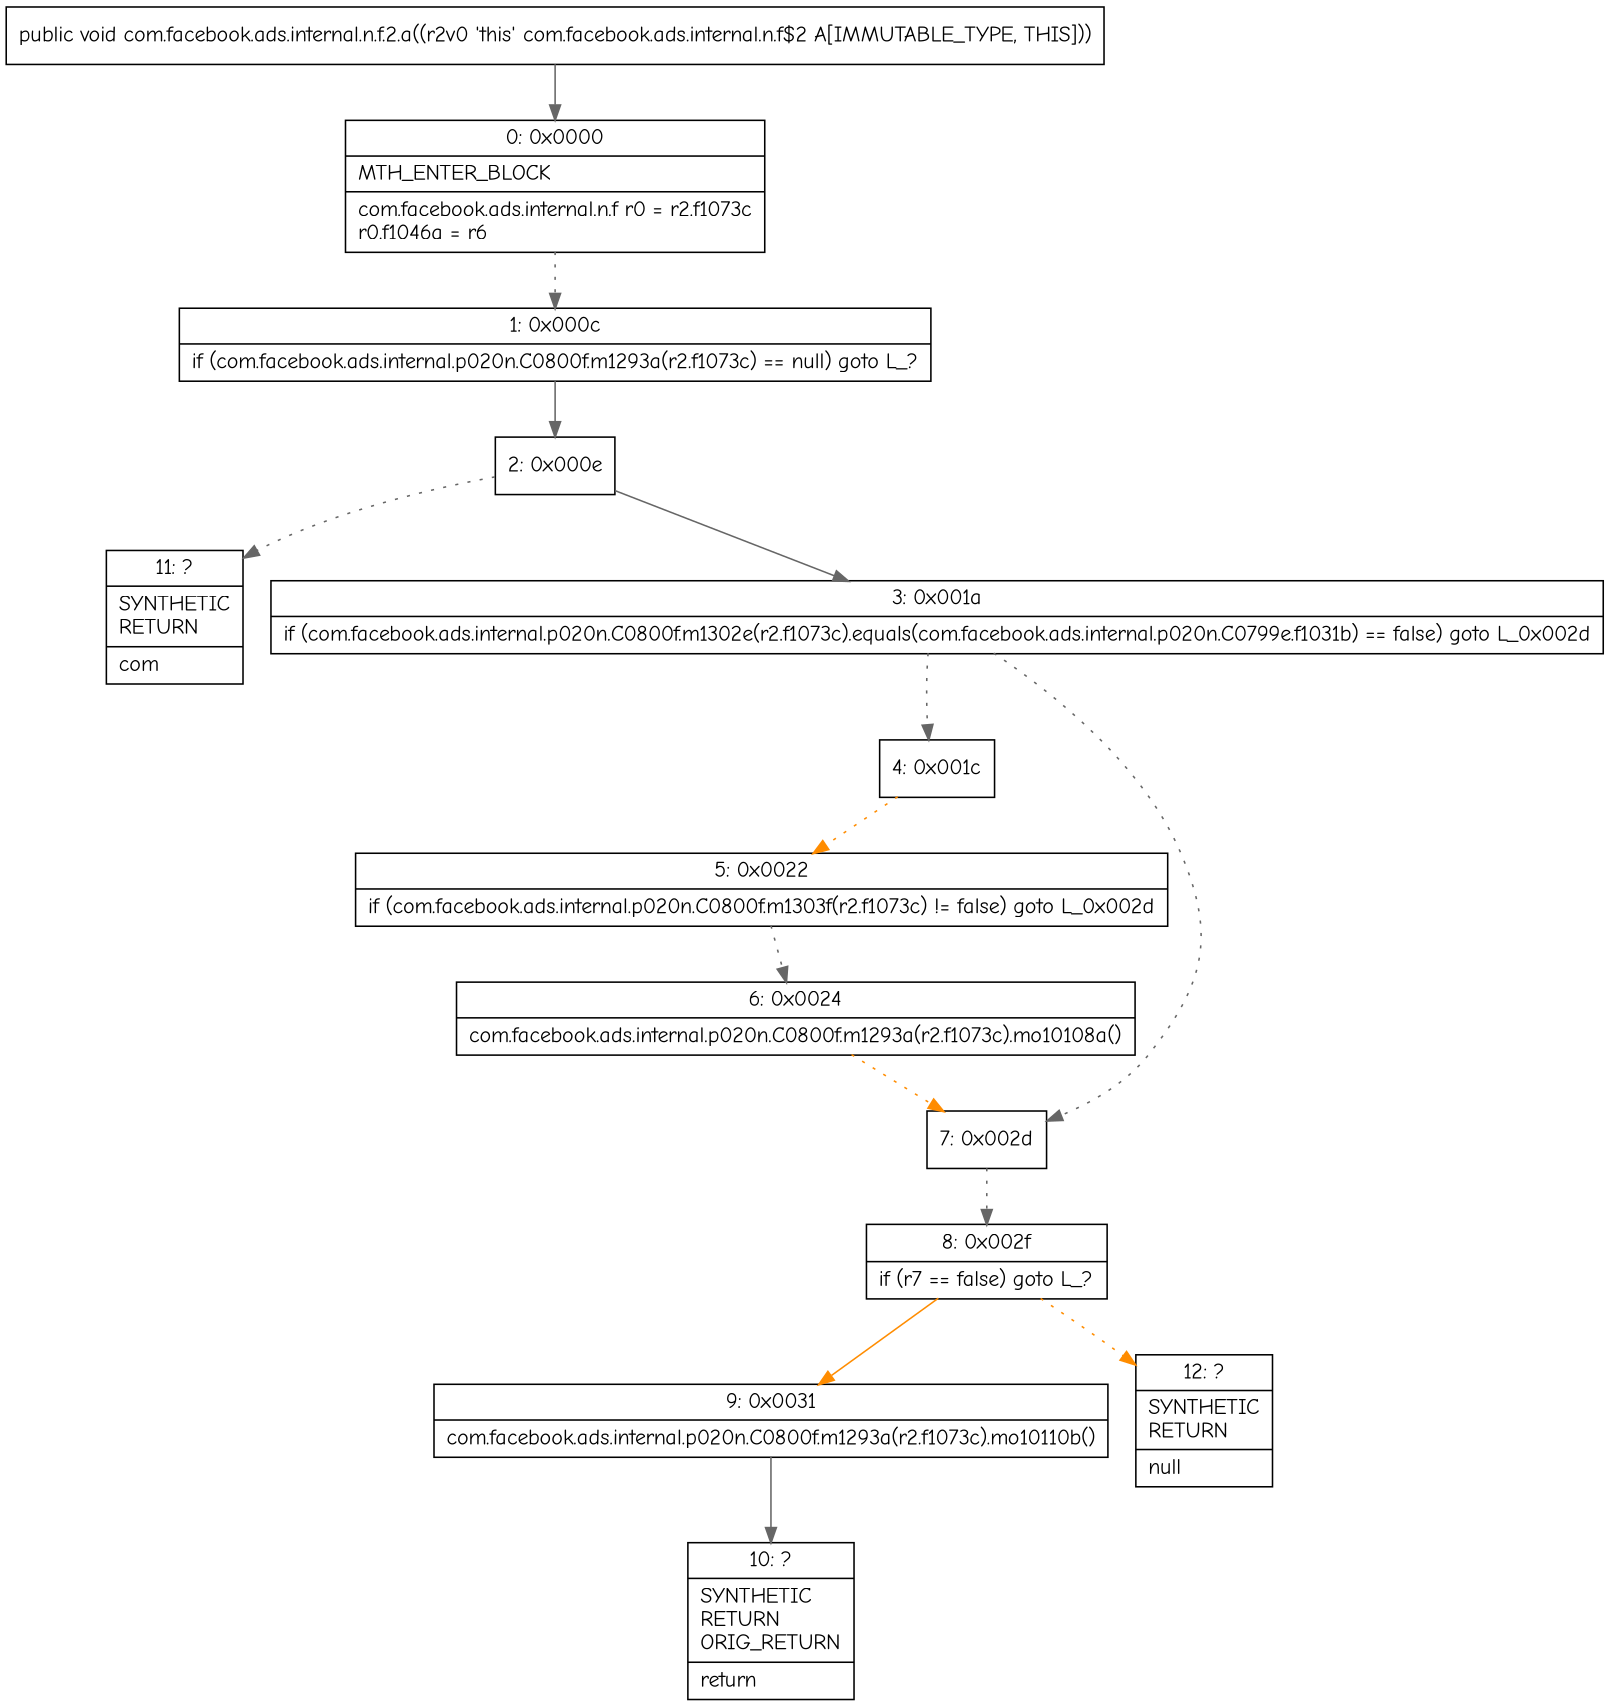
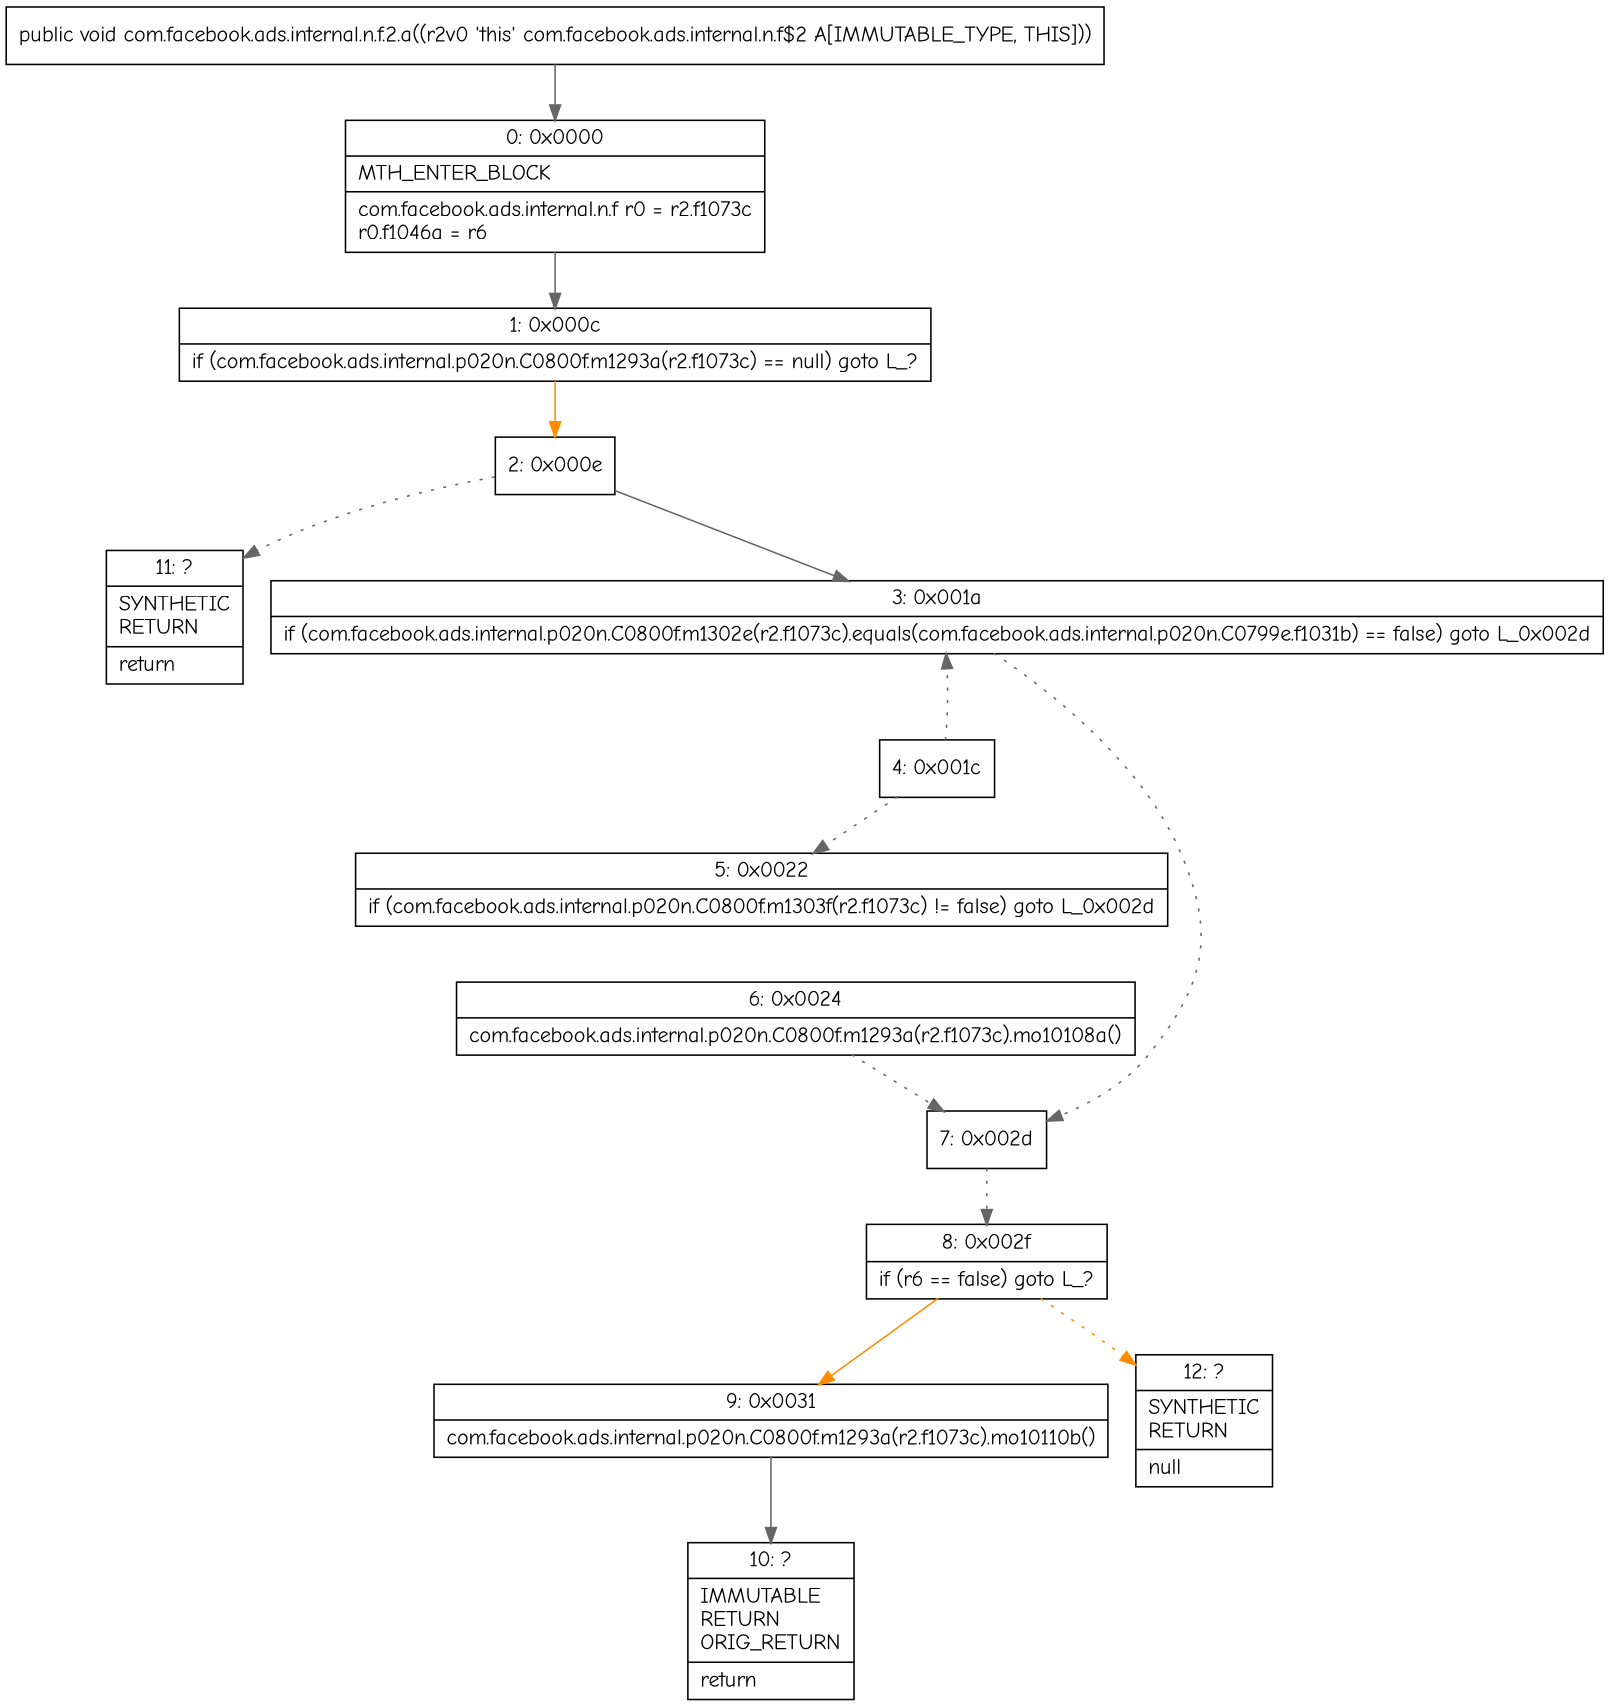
(555, 273) -> (555, 273)
(555, 401) -> (555, 401)
(139, 665) -> (148, 665)
(927, 689) -> (947, 705)
(862, 821) -> (862, 821)
(777, 947) -> none
(891, 1079) -> (891, 1079)
(986, 1279) -> (987, 1279)
(756, 1596) -> (761, 1596)
